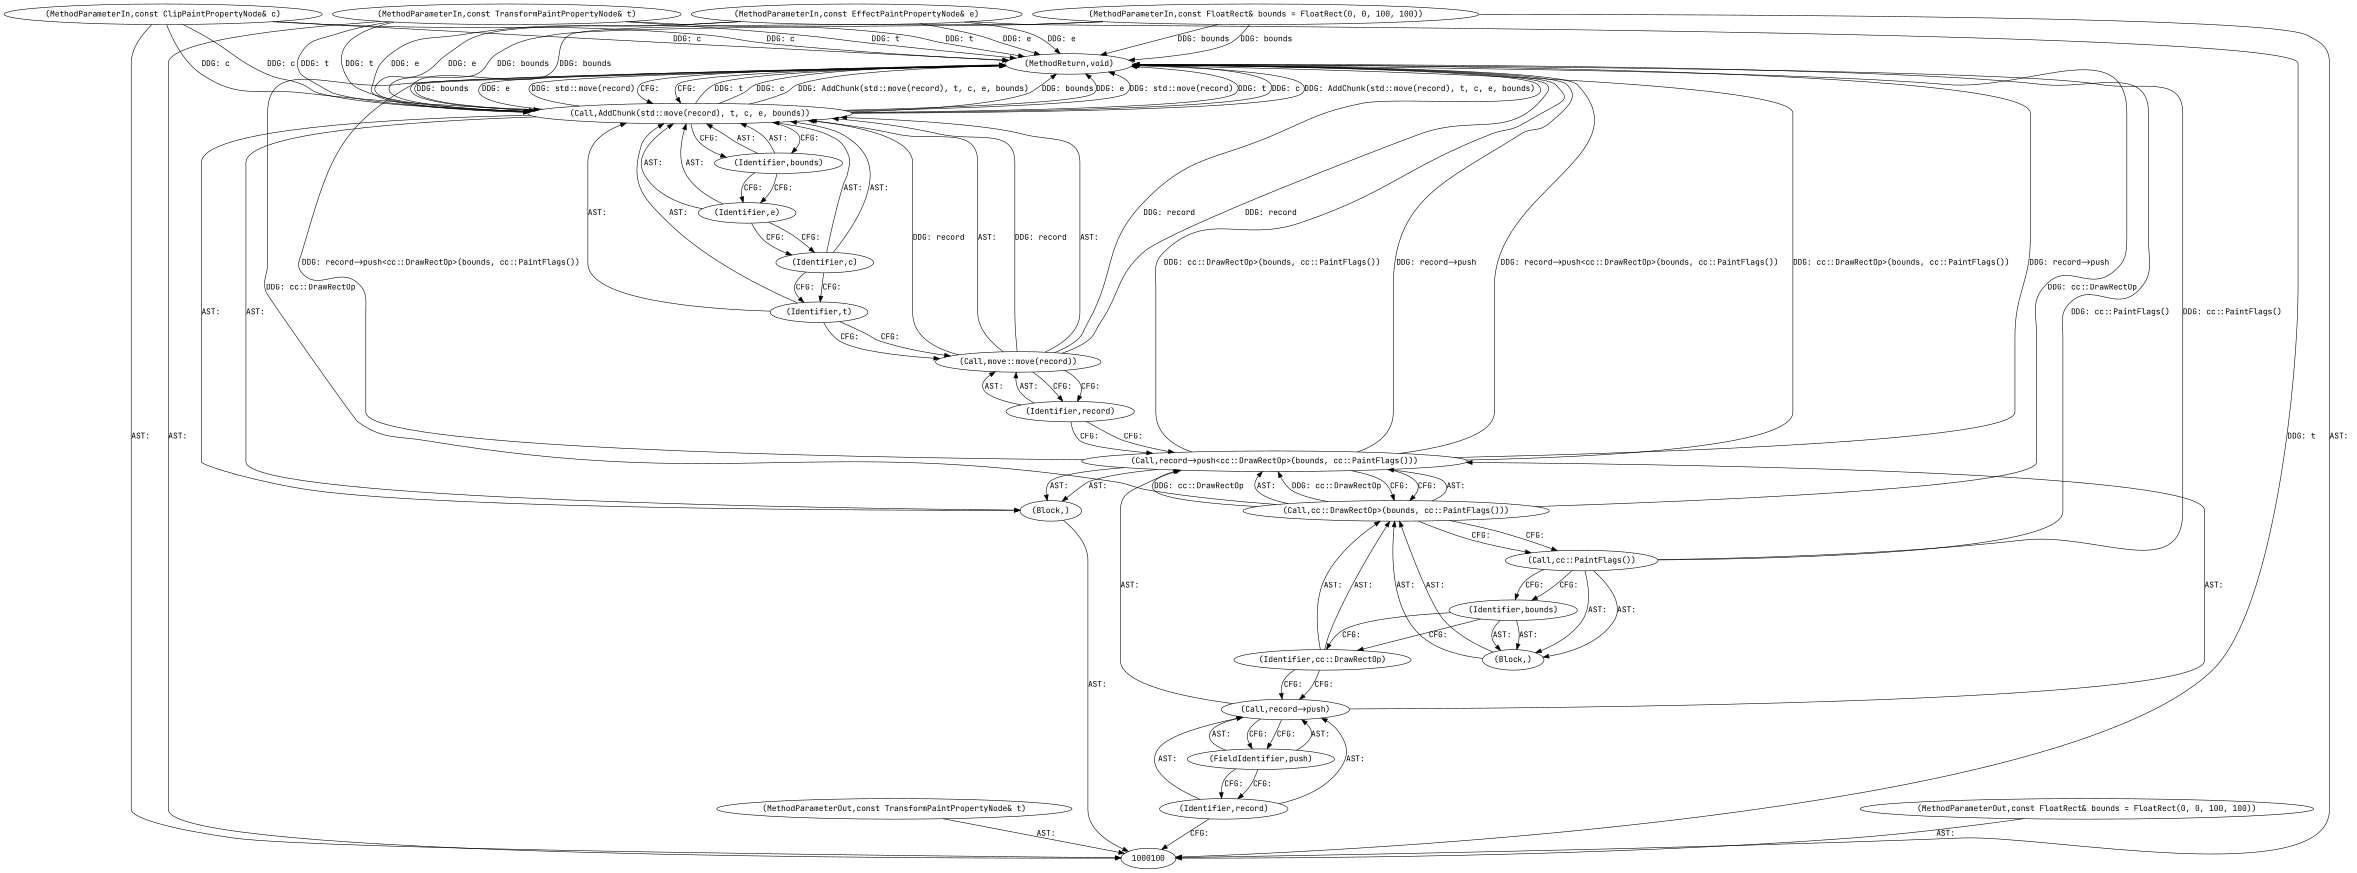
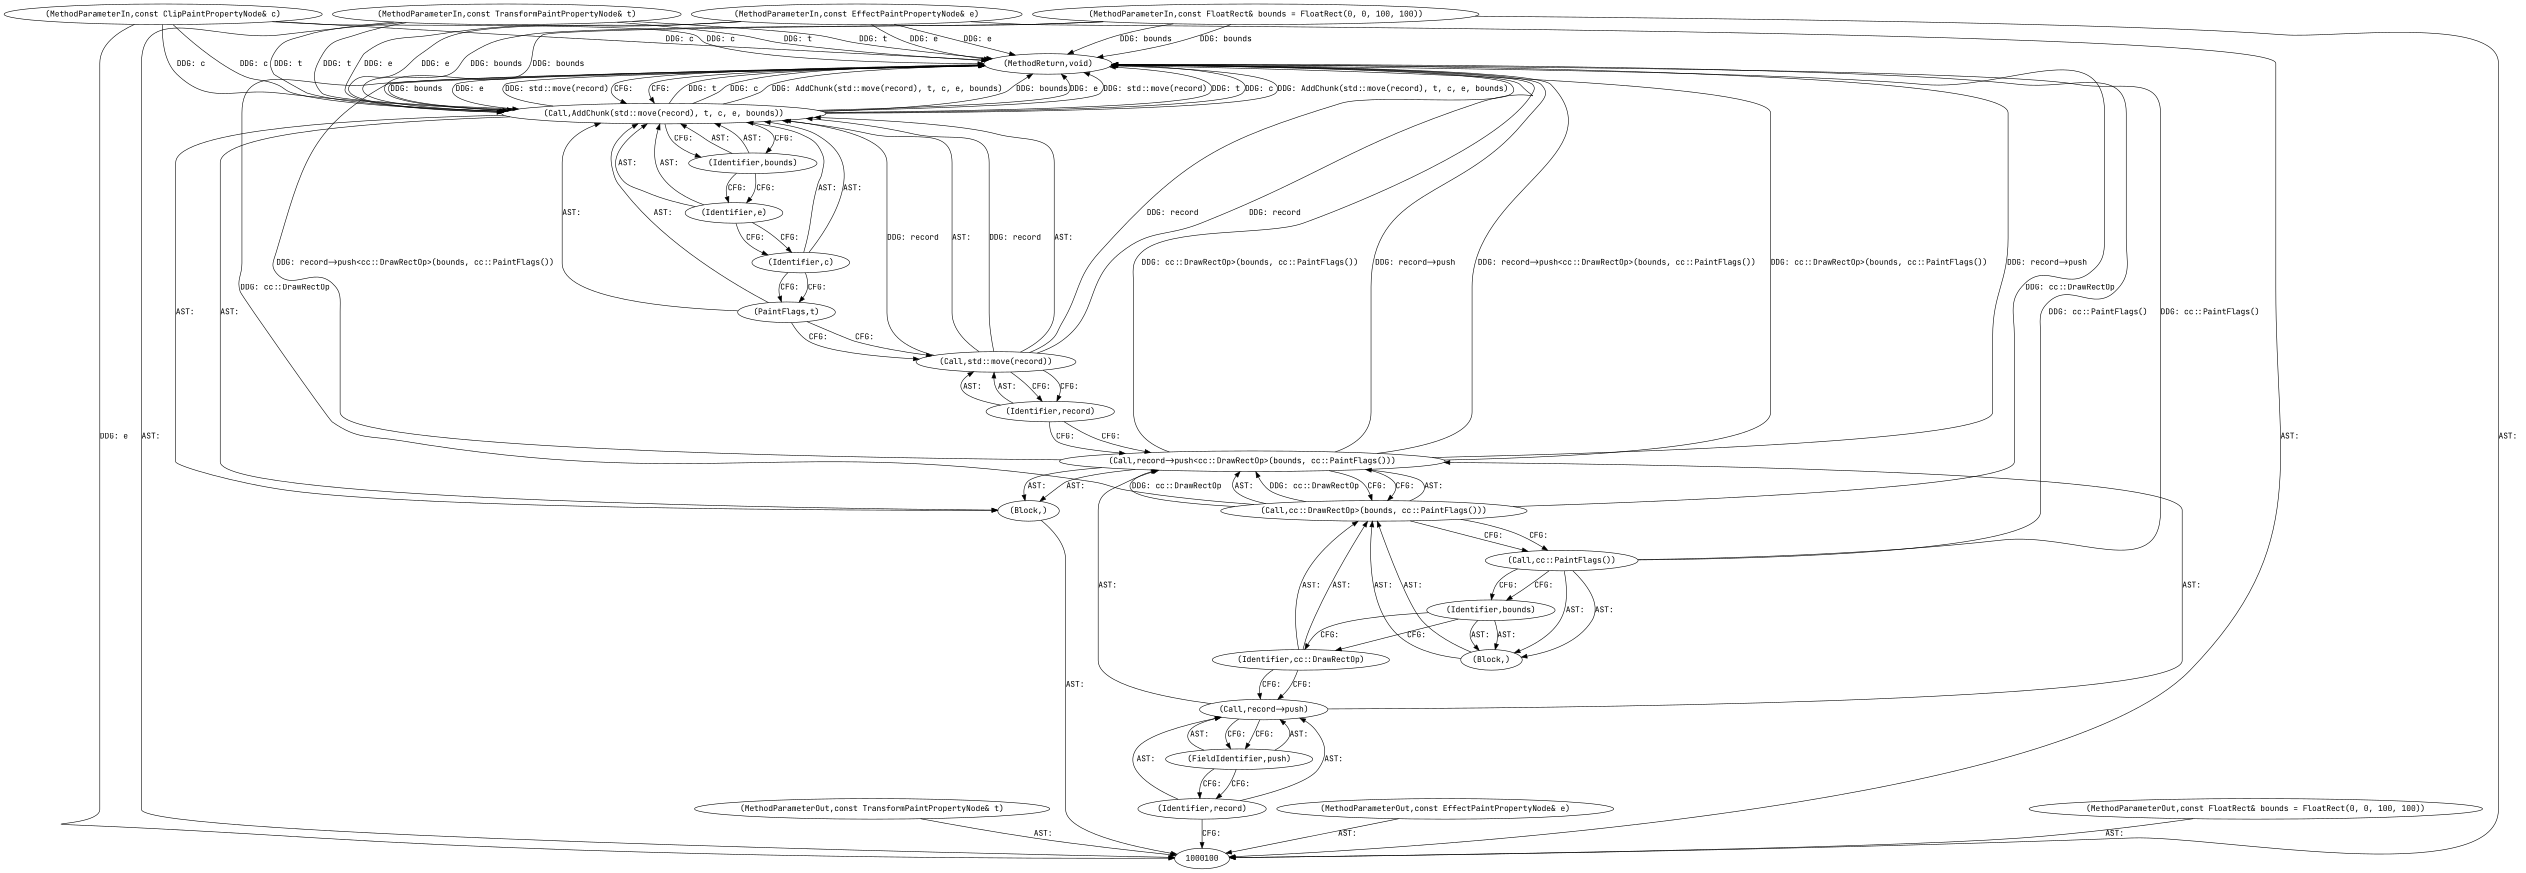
(819, 312) -> (786, 312)
(1018, 362) -> (996, 362)
(143, 436) -> (114, 436)
(2301, 436) -> (2292, 436)
none -> (1445, 809)
